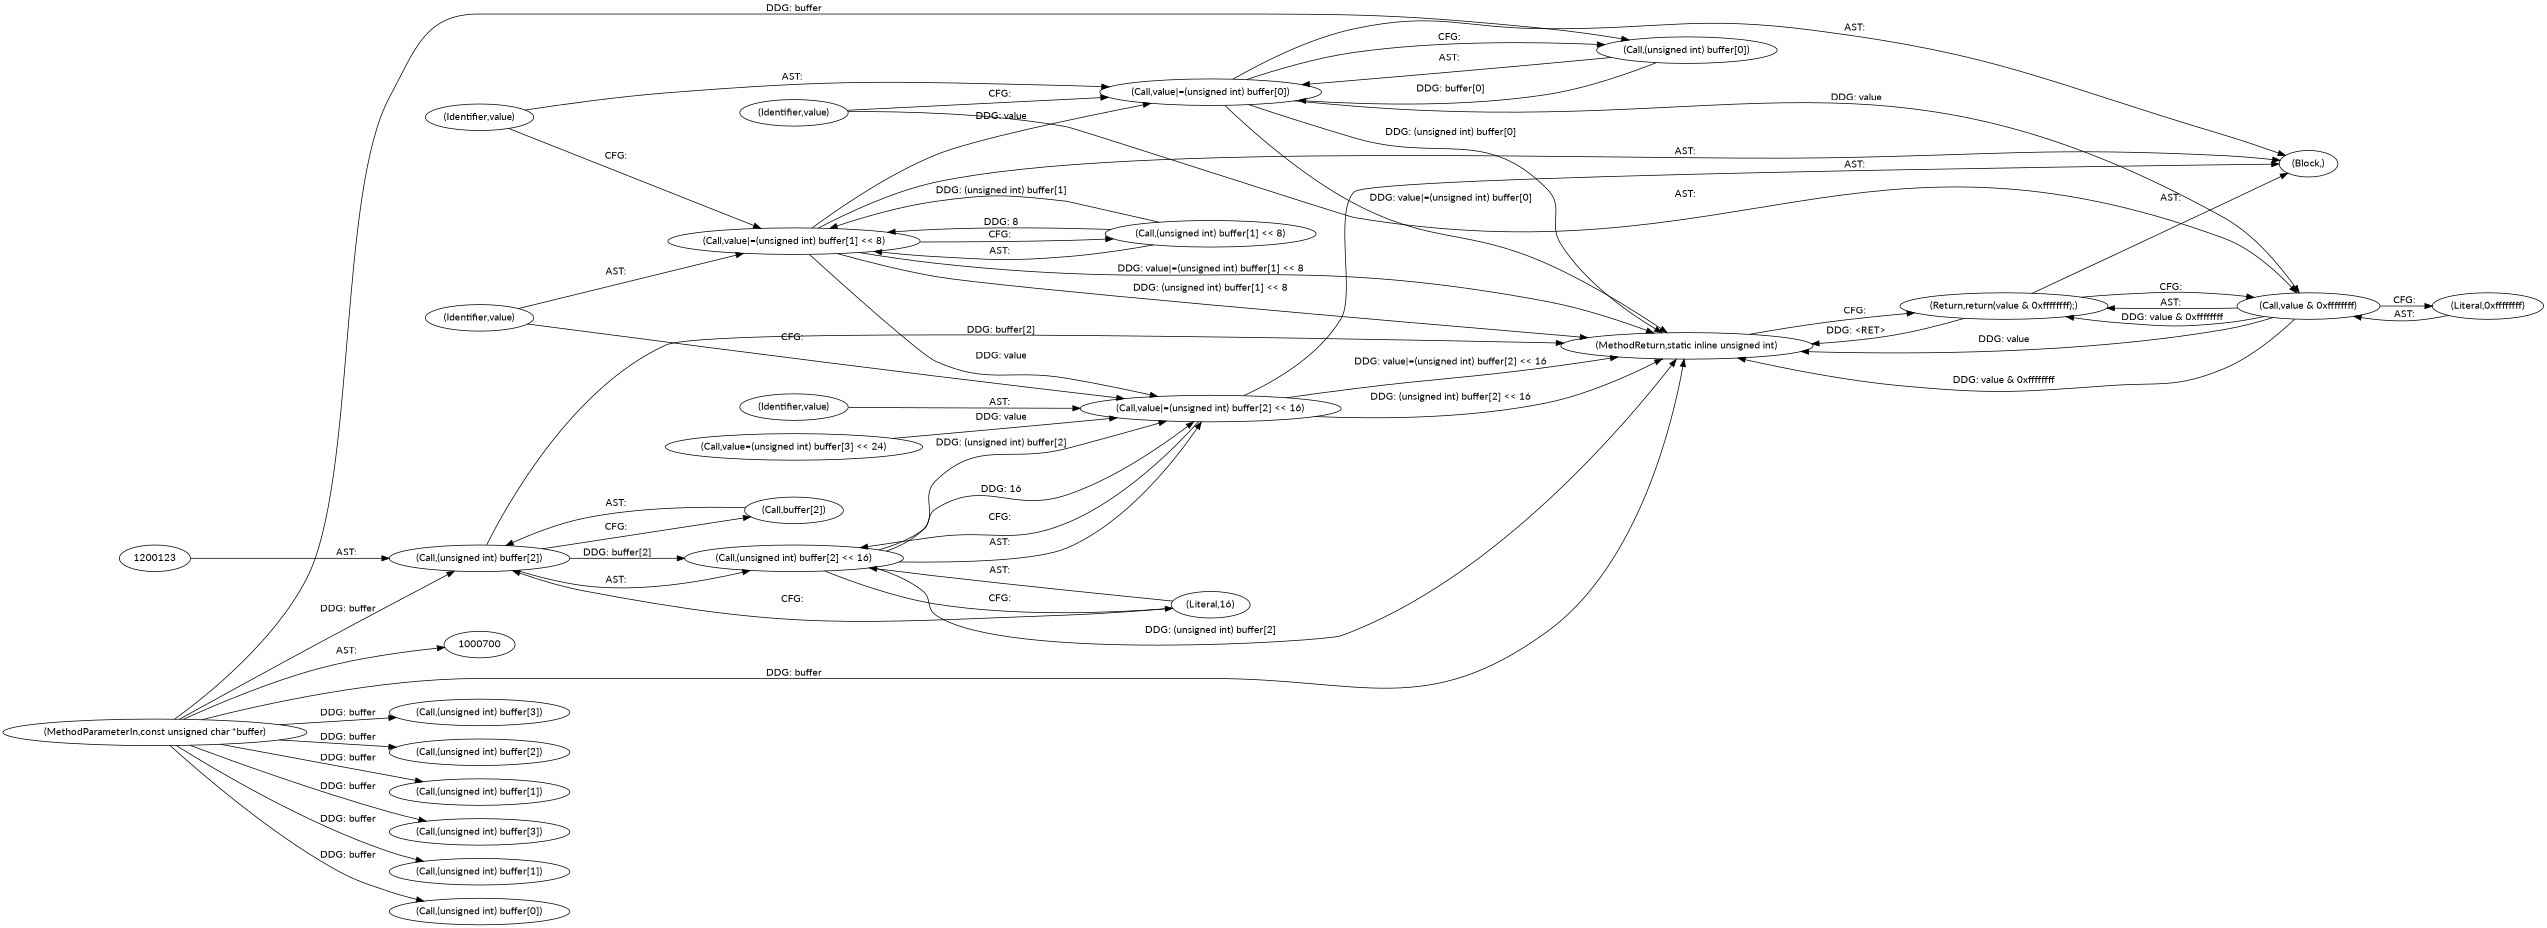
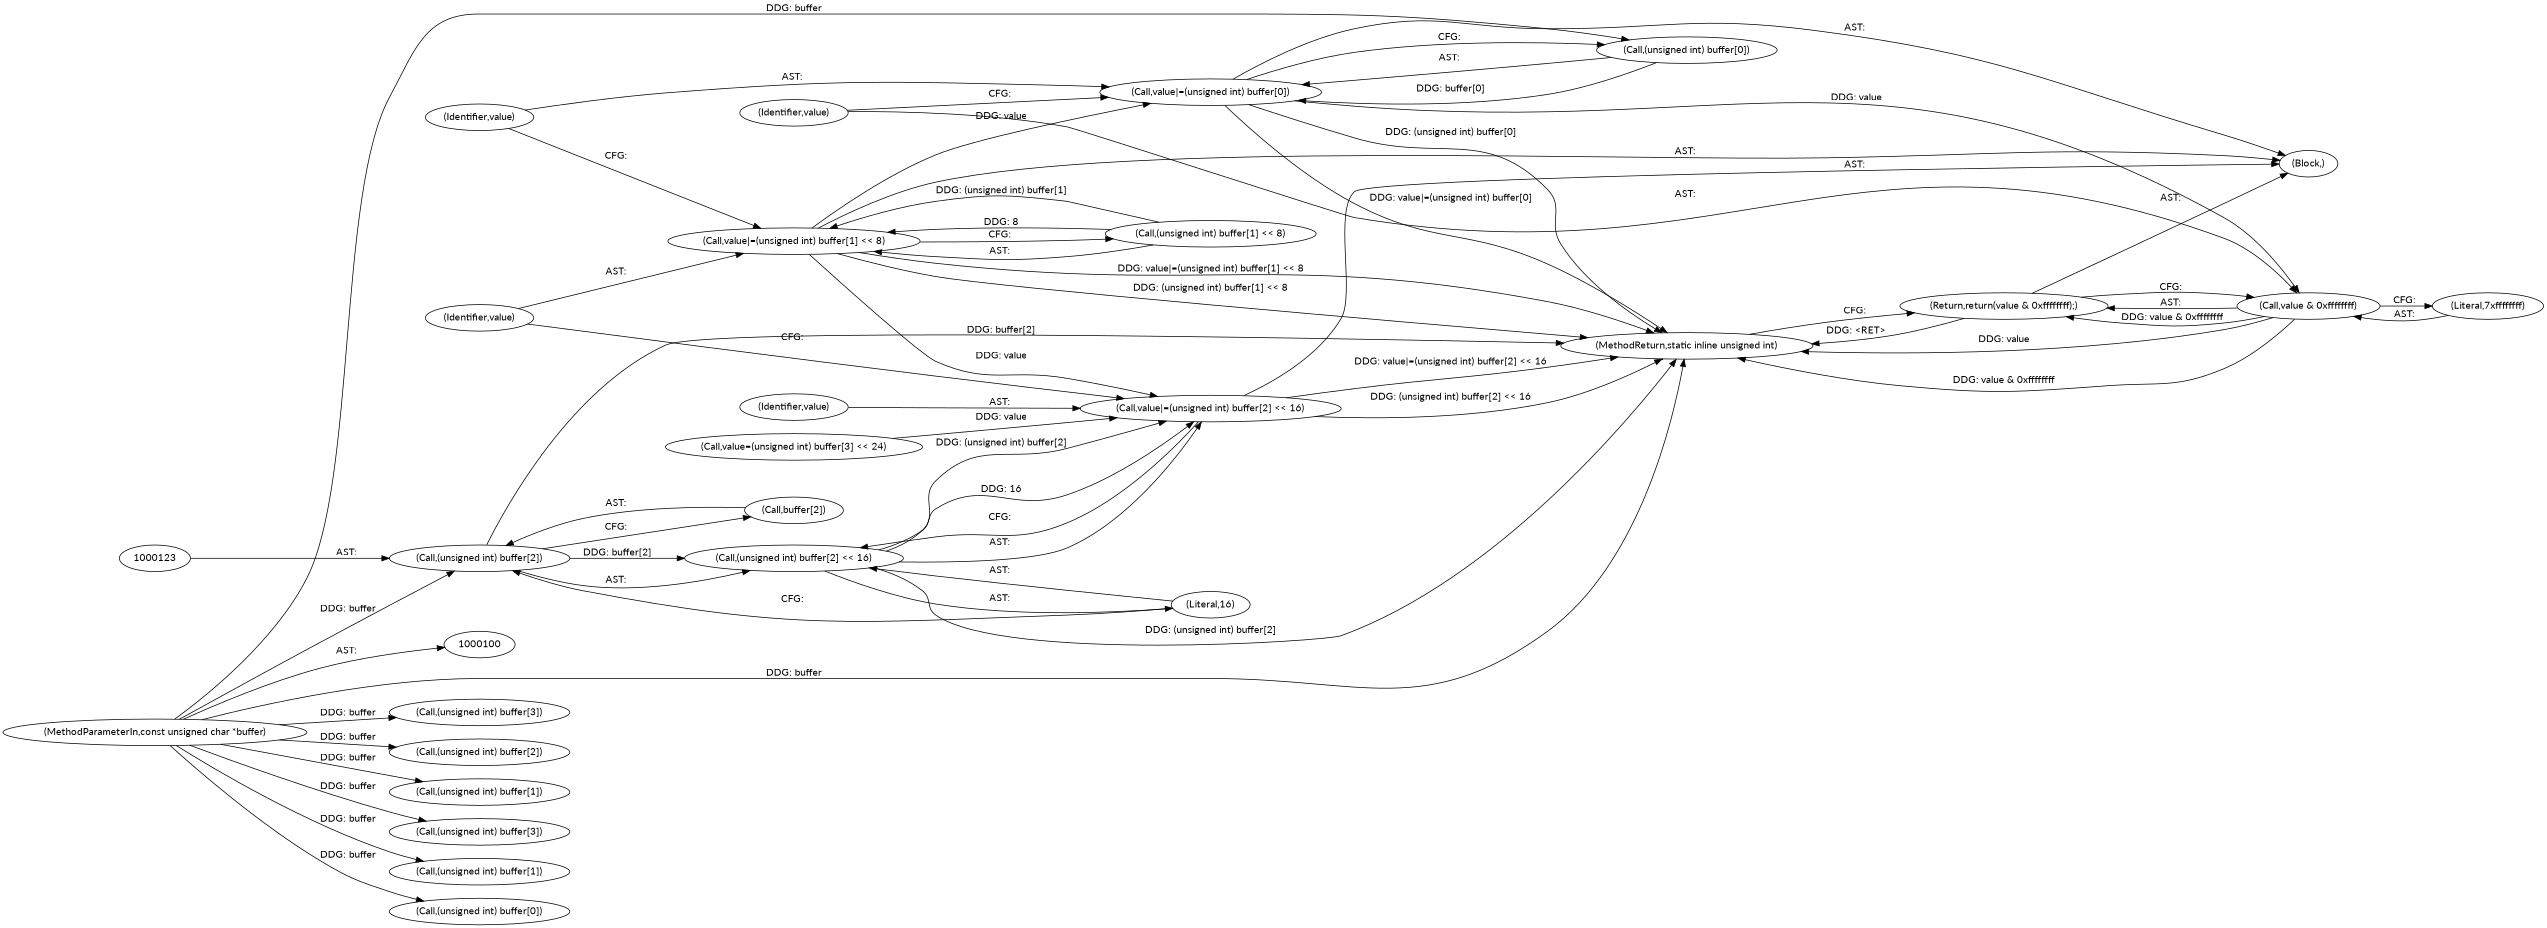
(2488, 306) -> (2488, 306)
(155, 558) -> (155, 558)
(1001, 598) -> (1001, 598)
(480, 645) -> (480, 645)
